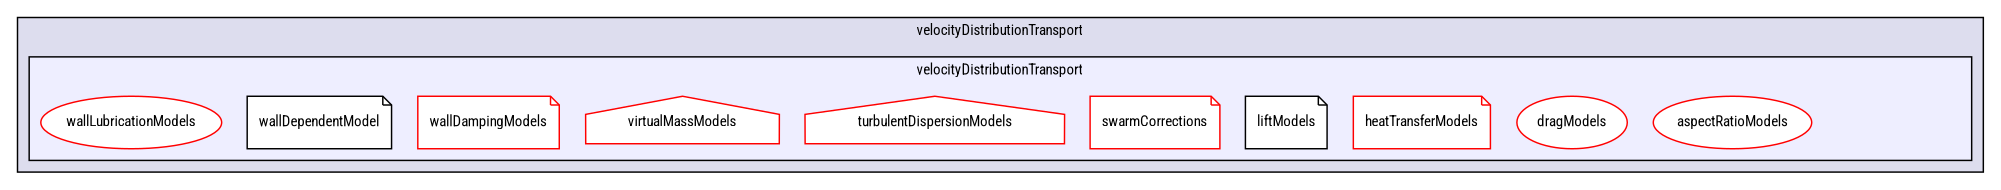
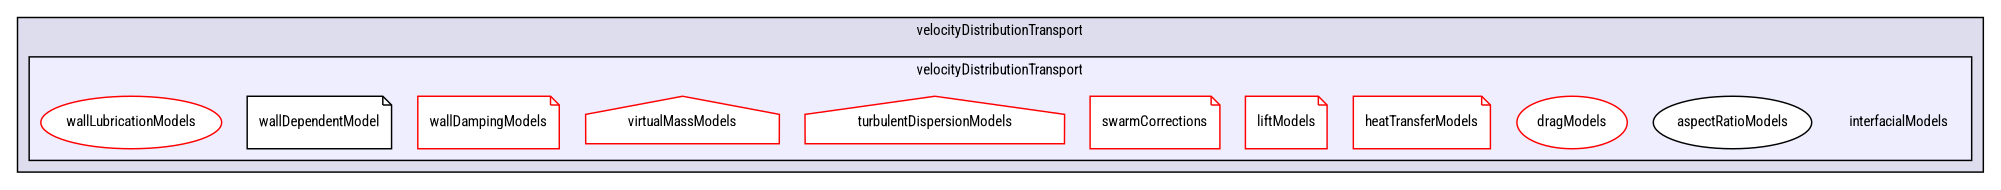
(1286, 122) -> (1286, 122)
(1732, 122) -> (1732, 122)
none -> (1899, 122)
